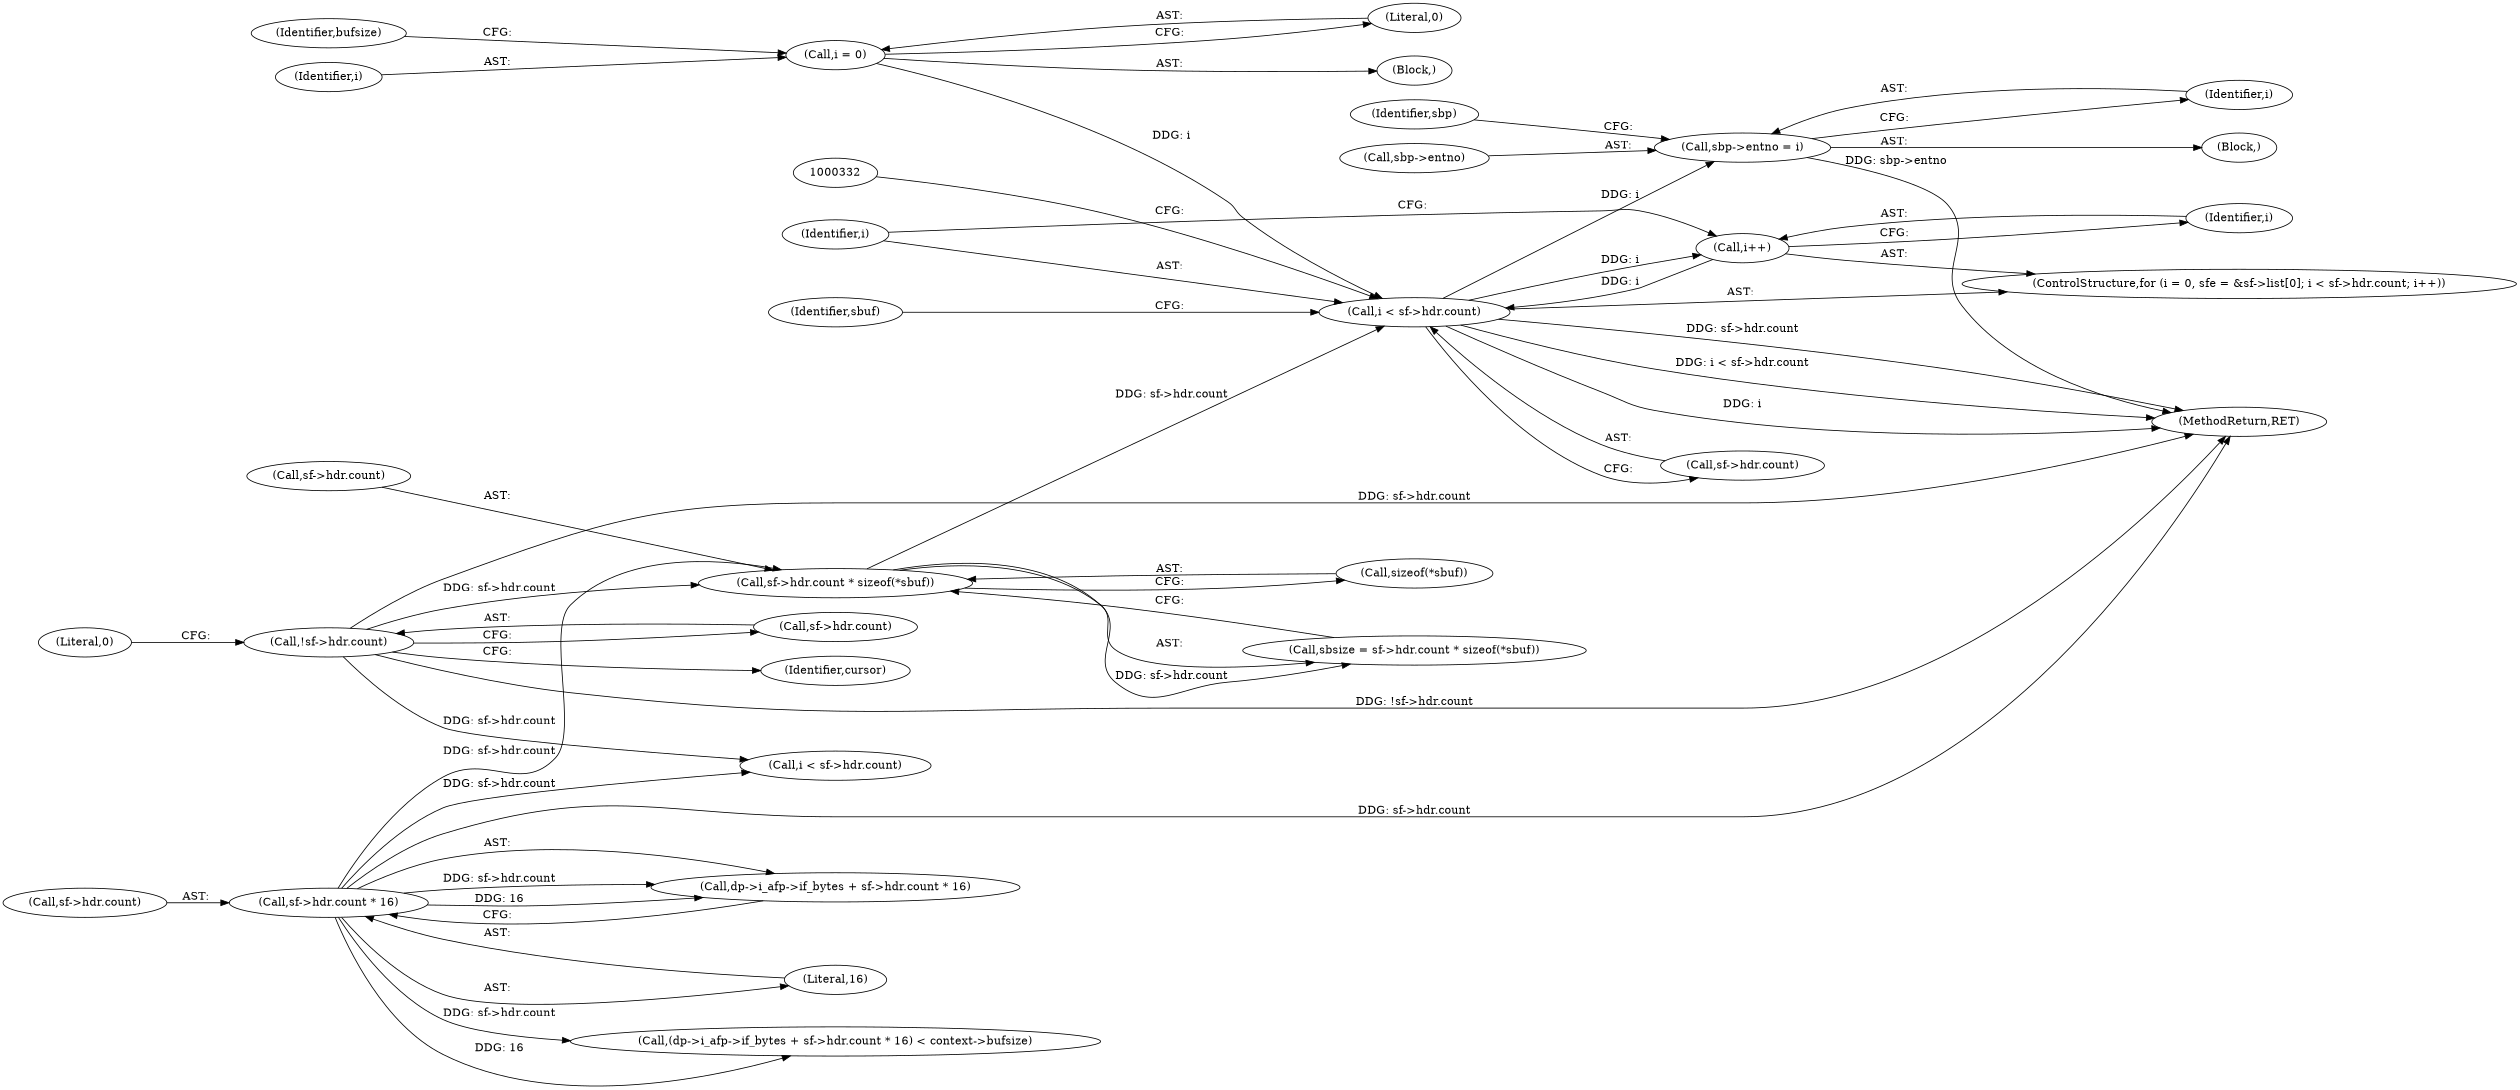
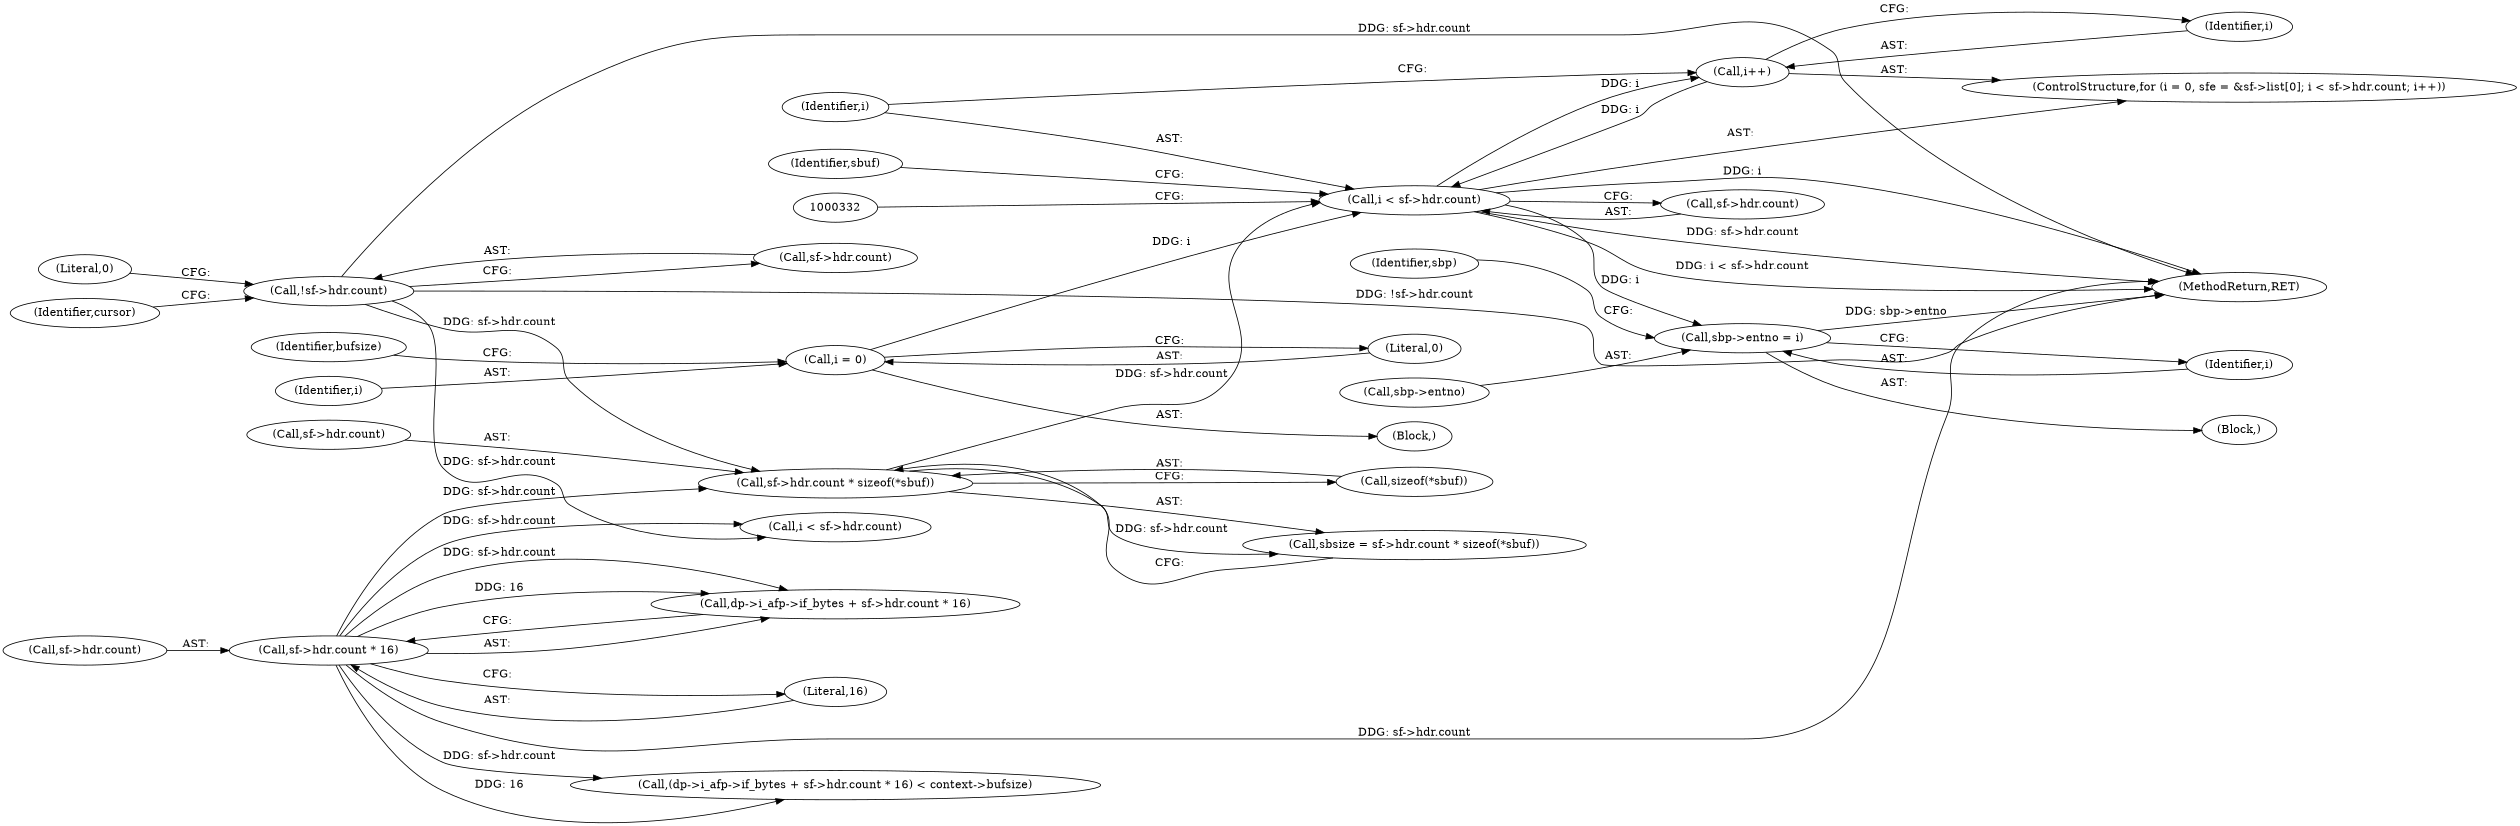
(572, 666) -> (199, 303)
(499, 988) -> (499, 674)
